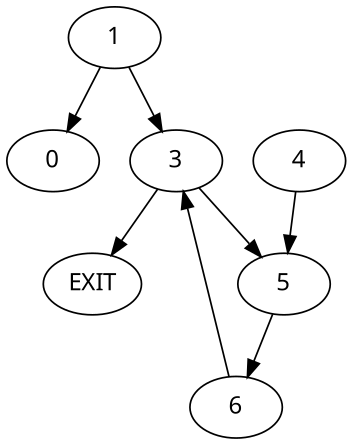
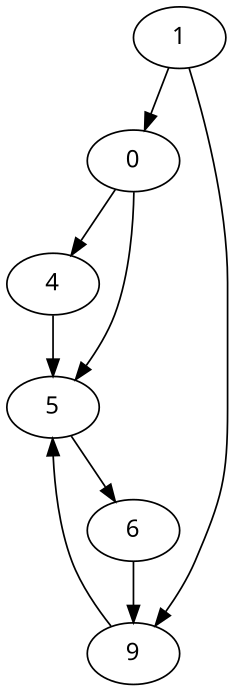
(176, 161) -> (133, 654)
none -> (98, 215)
none -> (124, 283)
(92, 284) -> none
